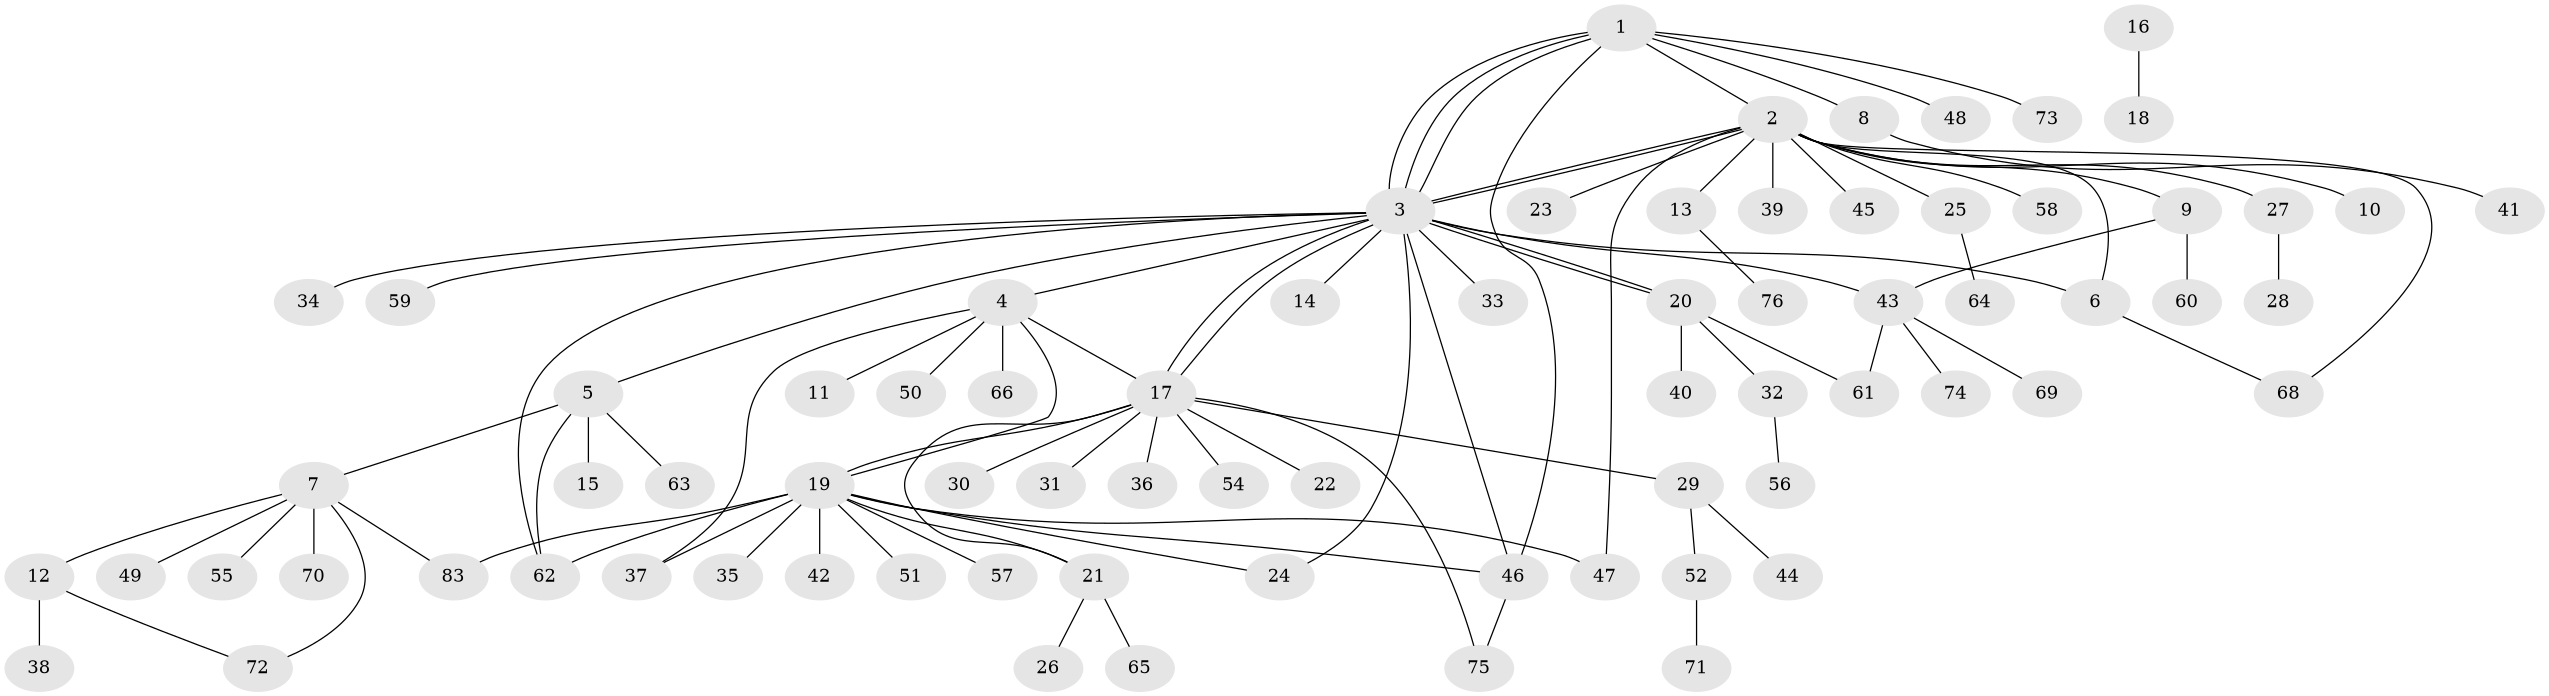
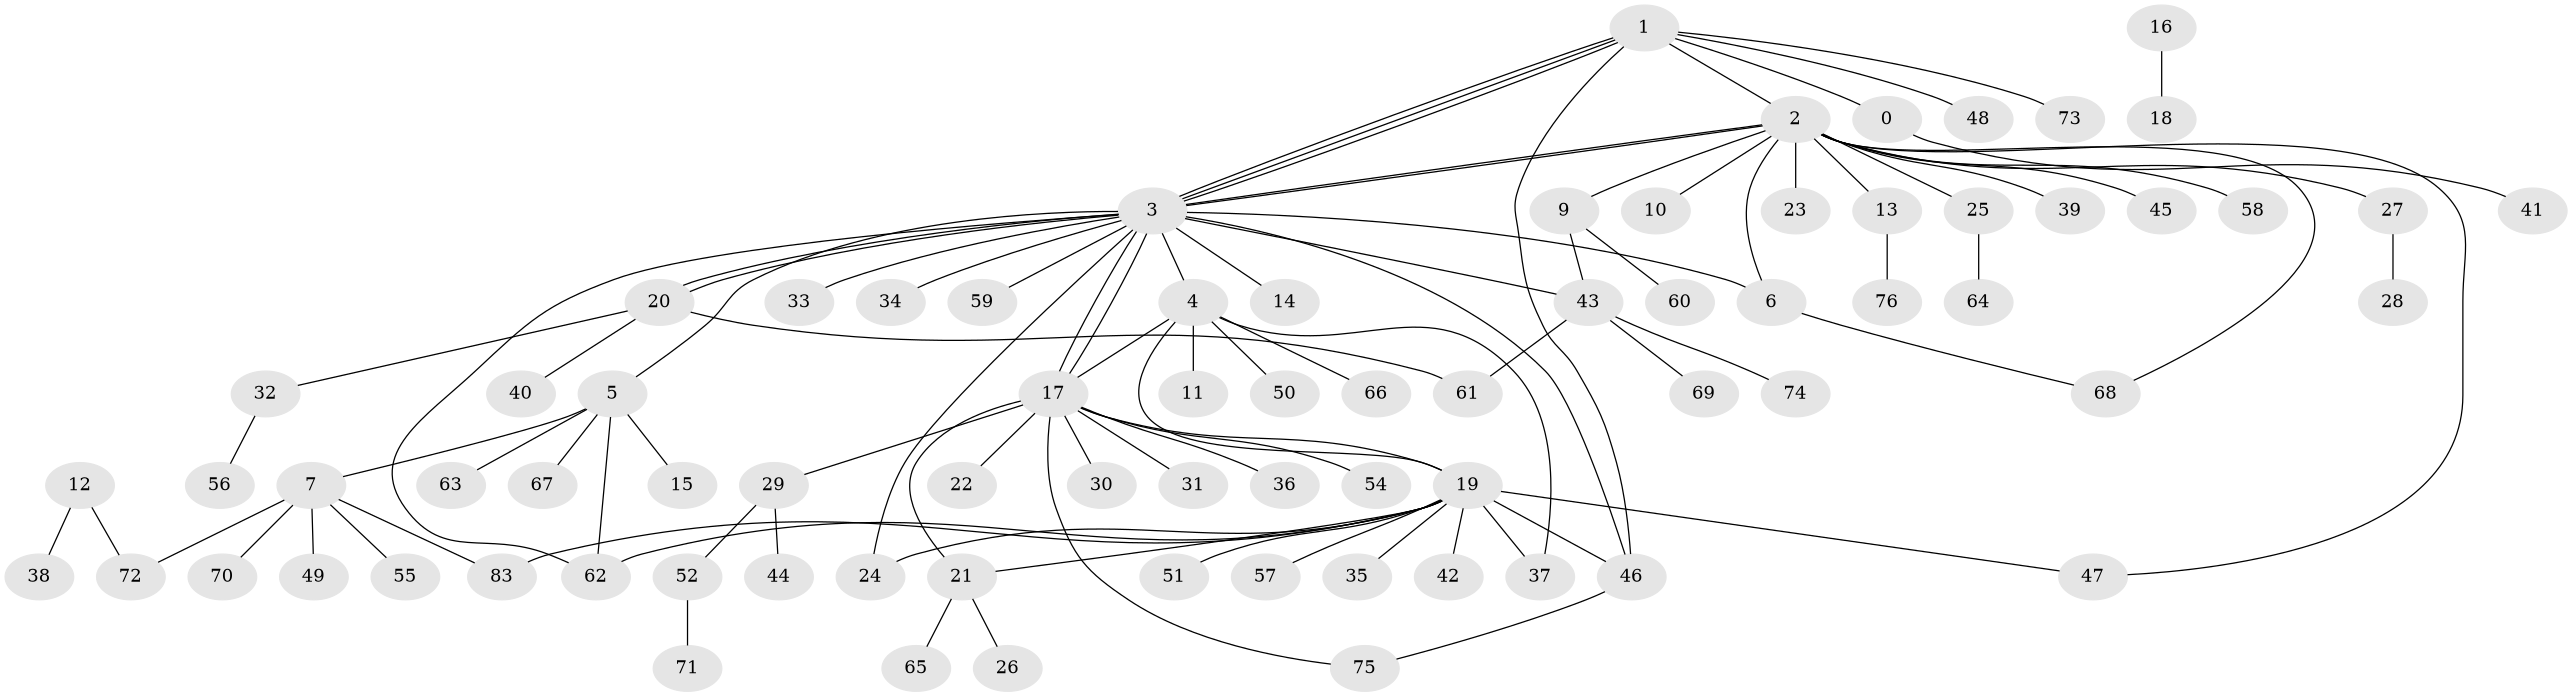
(1864, 119) -> (1887, 119)
none -> (543, 485)
(173, 525) -> none
